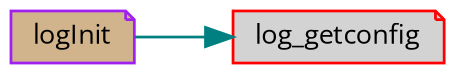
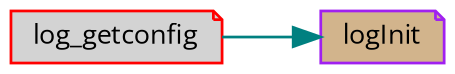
(170, 37) -> (258, 37)
